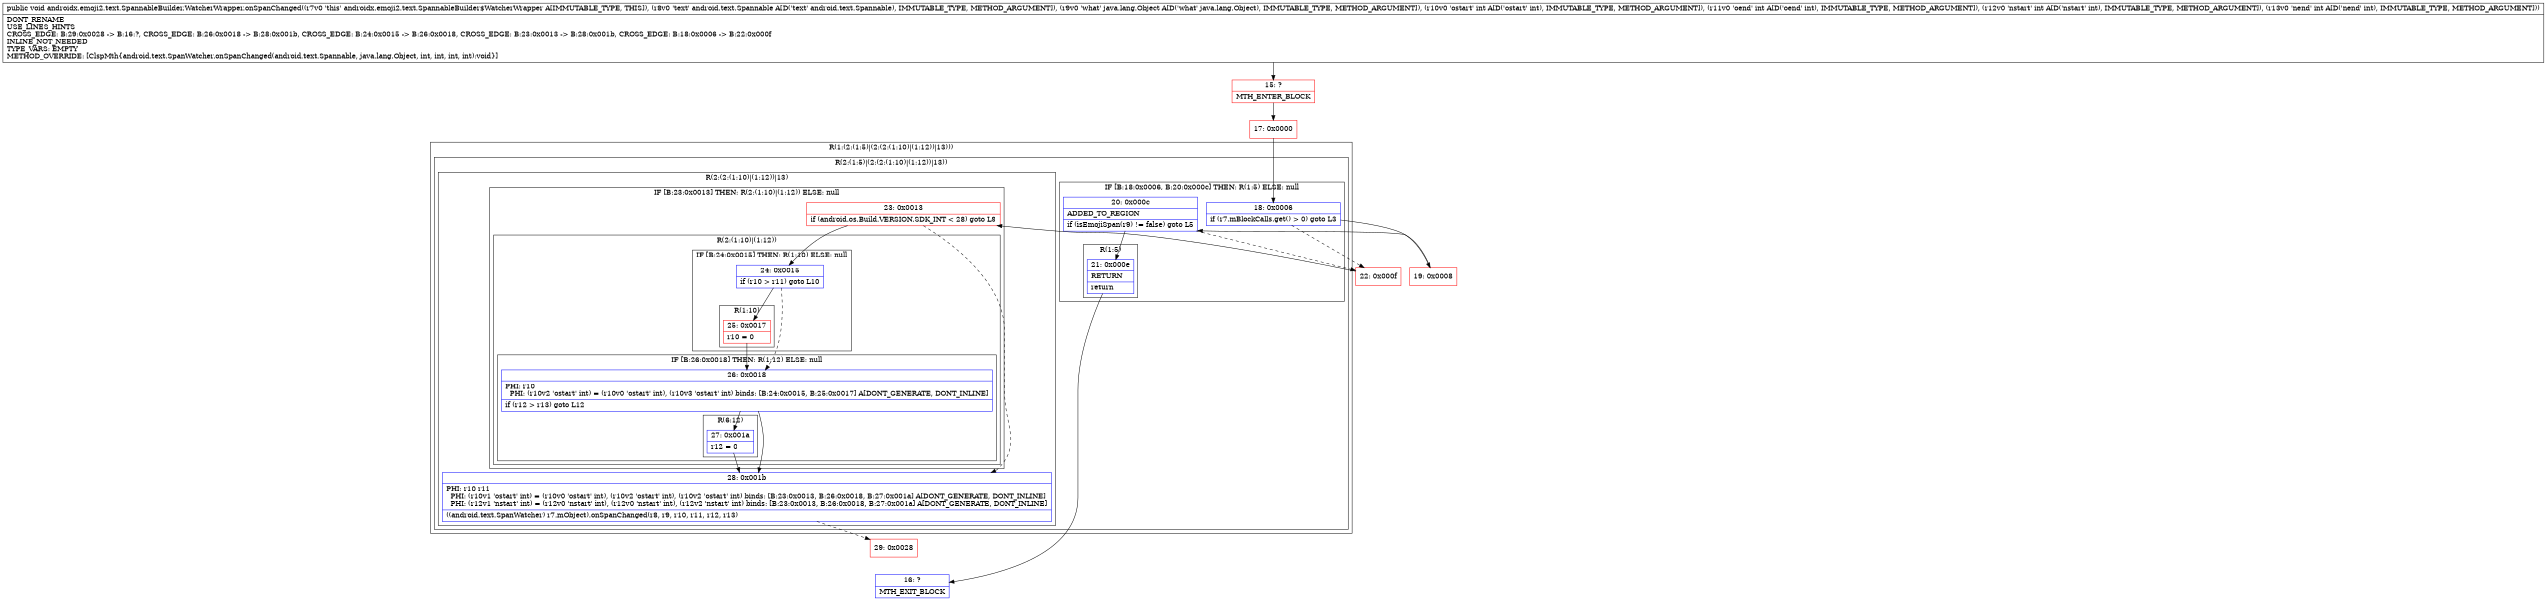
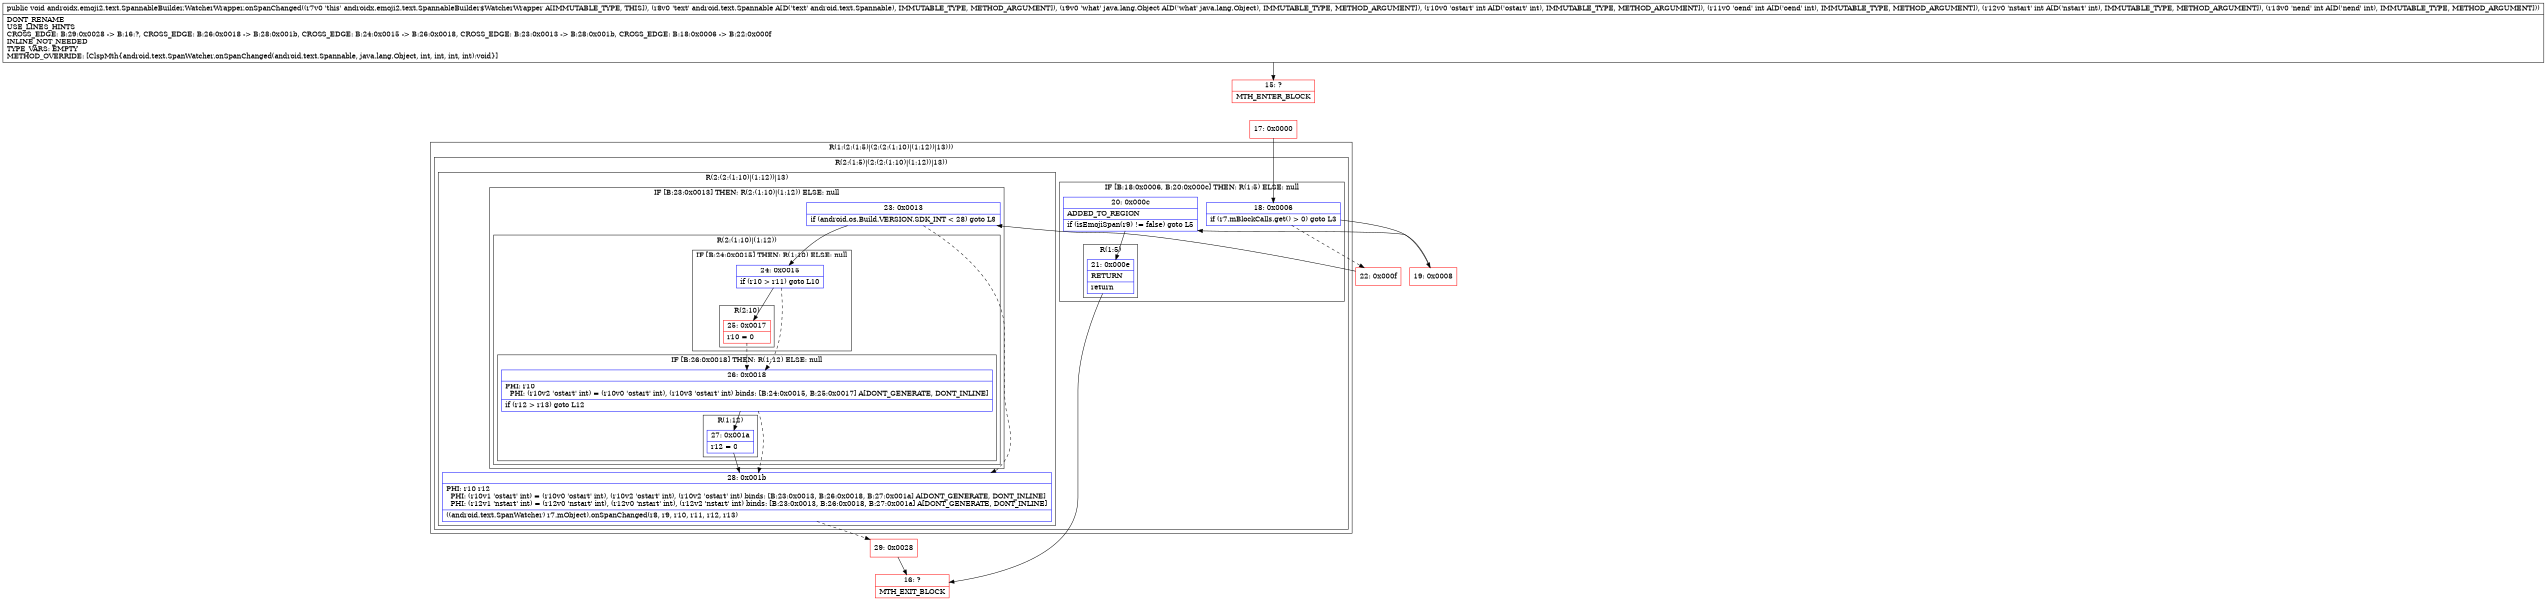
(1273, 109) -> none
(903, 214) -> (903, 214)
(1274, 250) -> none
(747, 311) -> (747, 311)
(747, 358) -> (747, 358)
(730, 421) -> (730, 421)
(763, 439) -> (763, 439)
(469, 489) -> (469, 489)
none -> (901, 564)
(912, 586) -> (912, 586)
